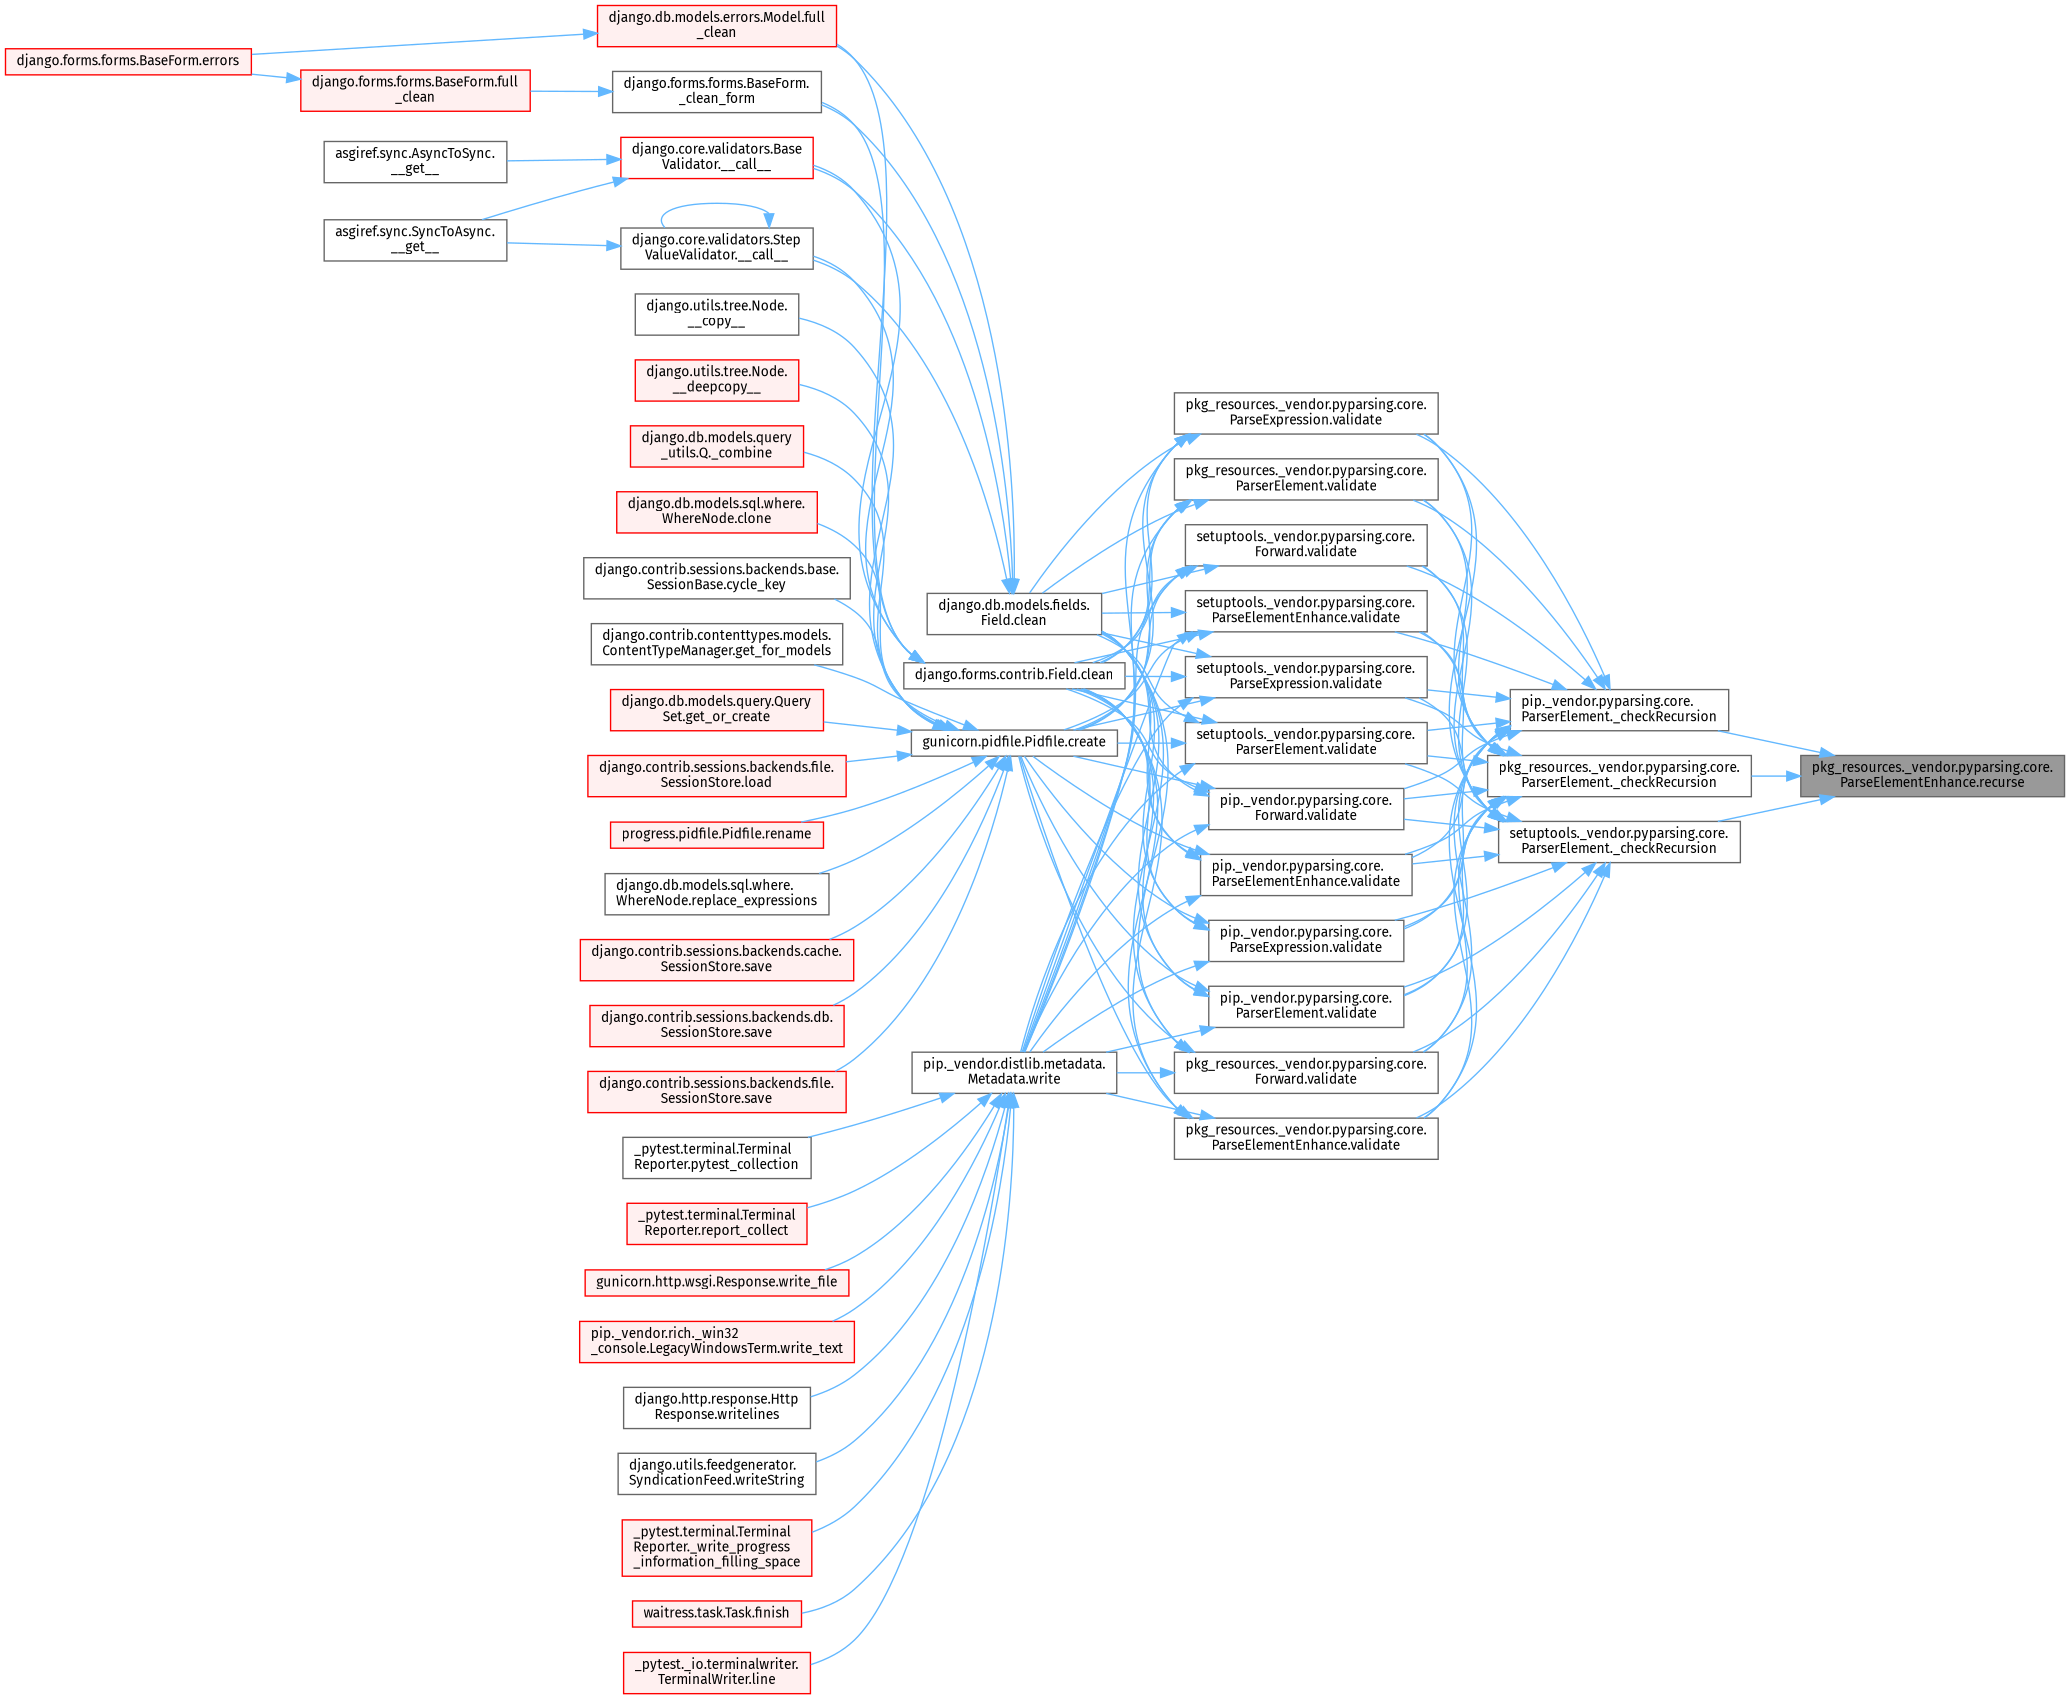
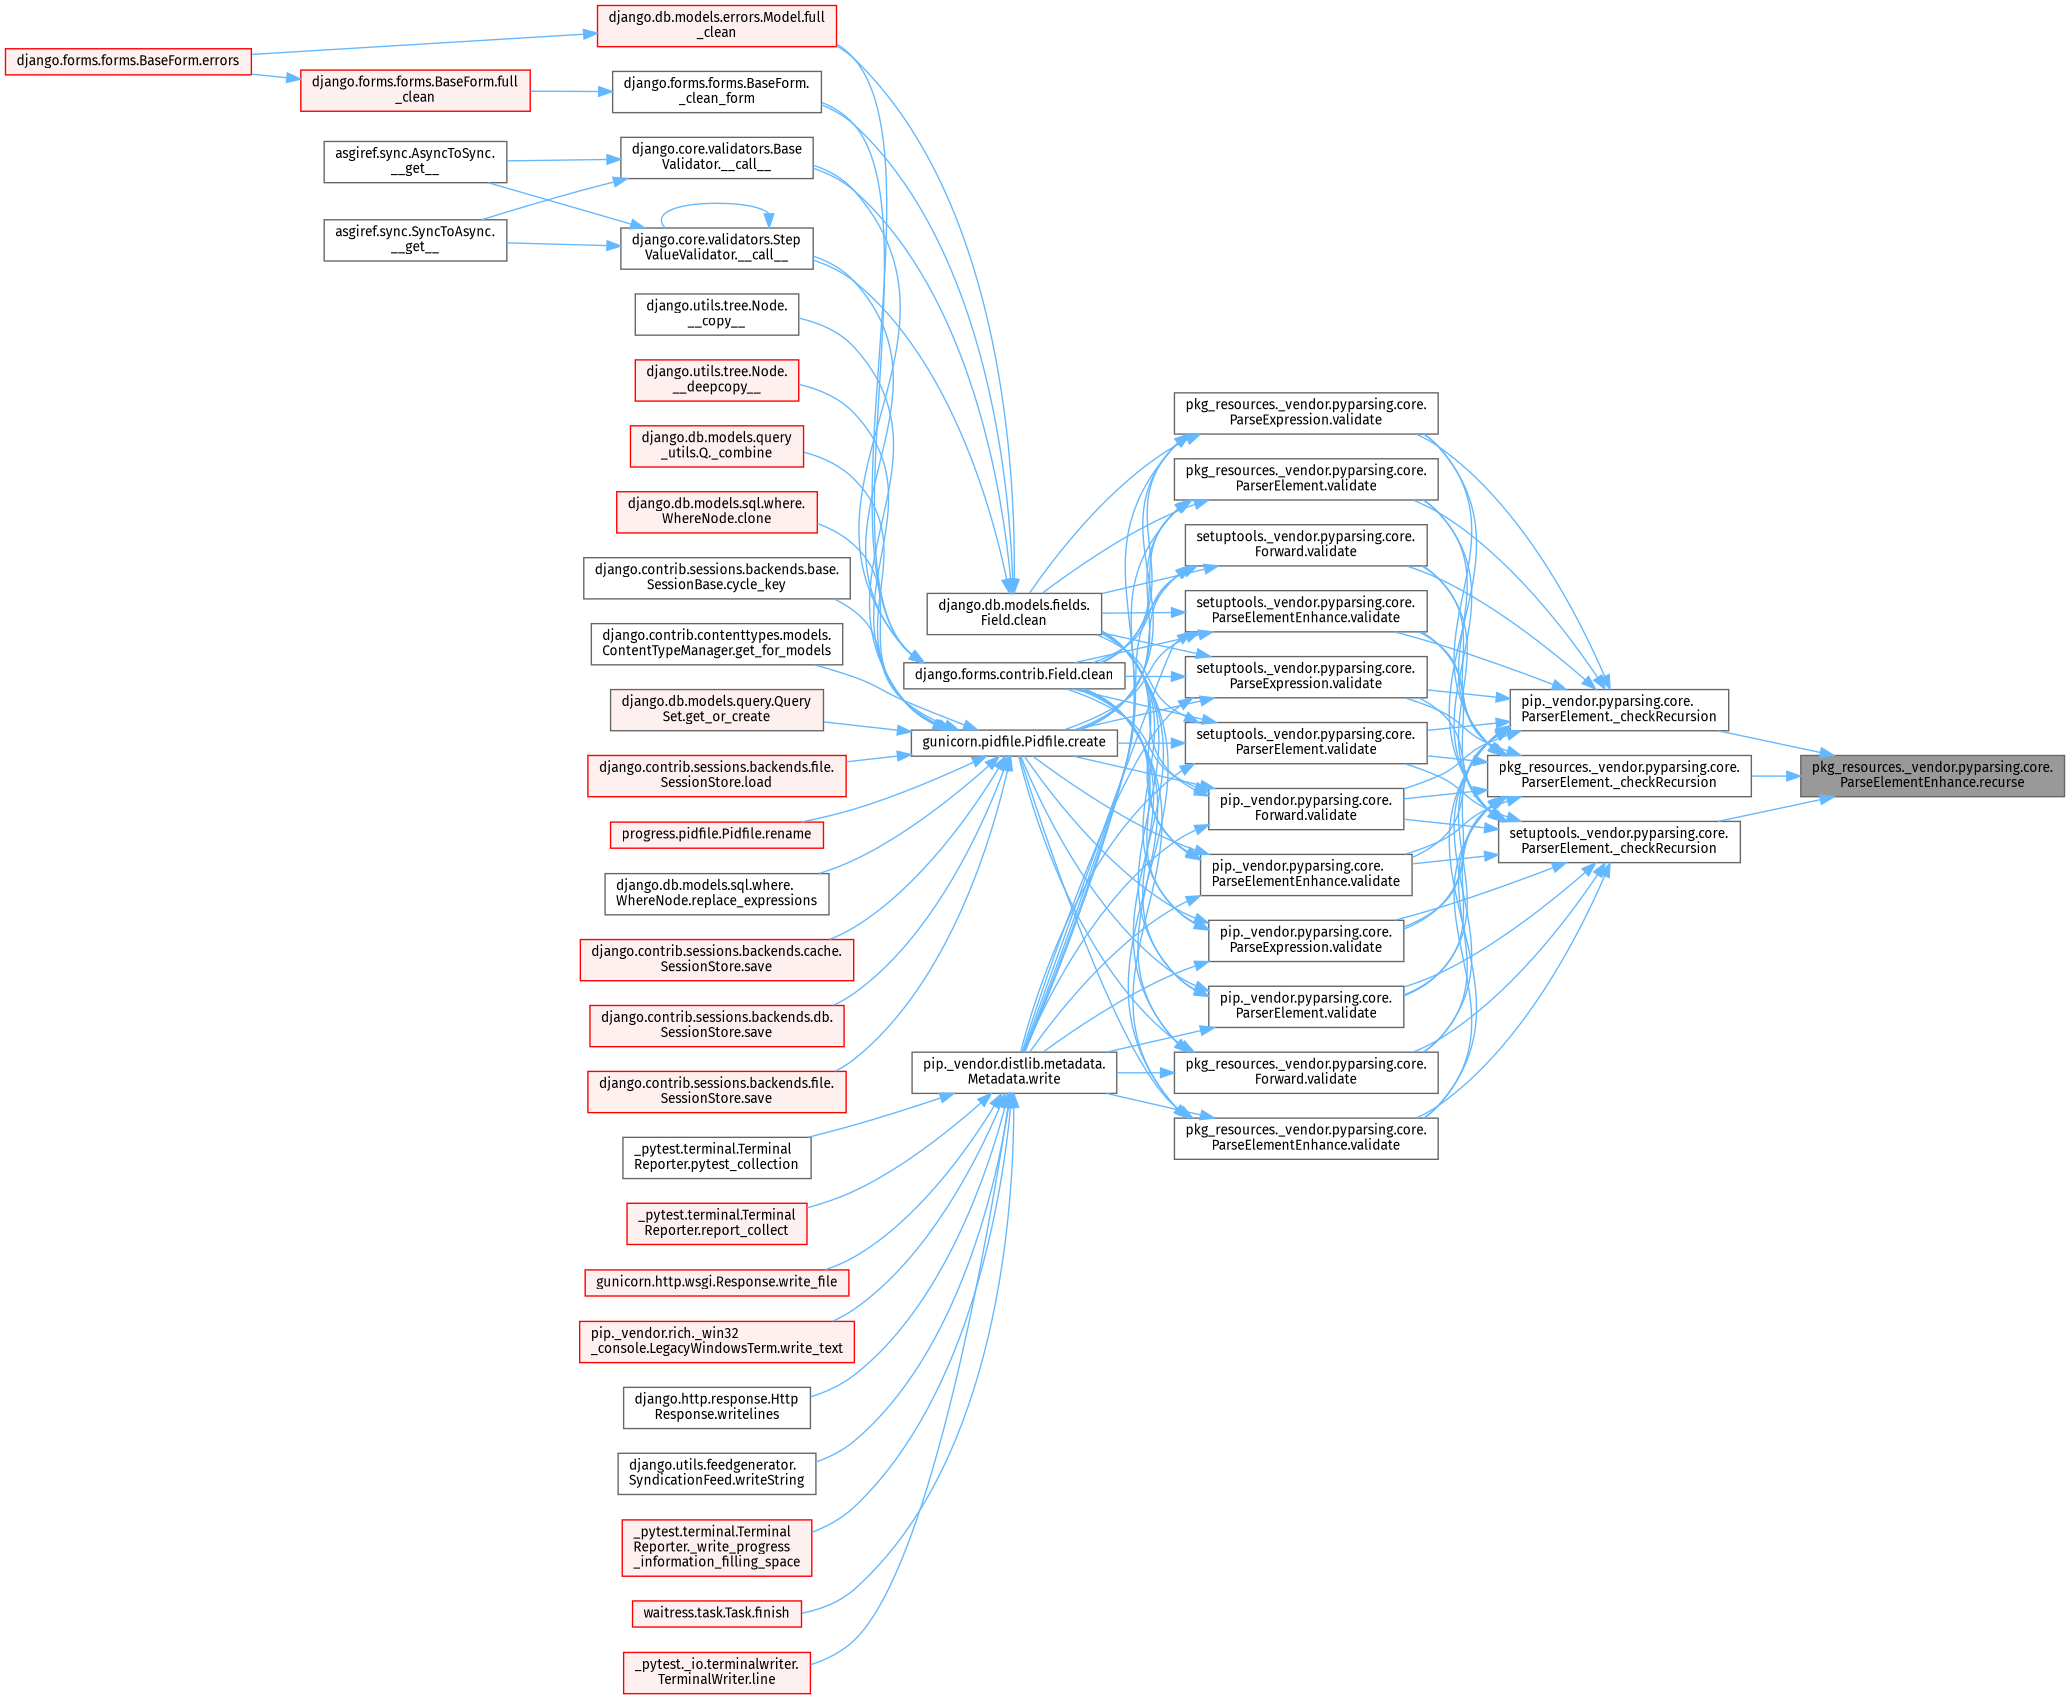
(717, 158) -> (717, 158)
none -> (563, 204)
(717, 710) -> (717, 710)
